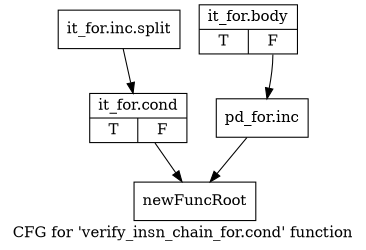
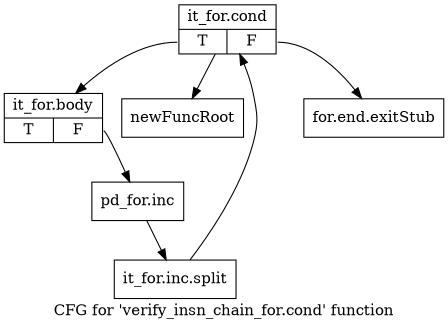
none -> (127, 56)
none -> (374, 118)
(232, 156) -> (154, 236)
